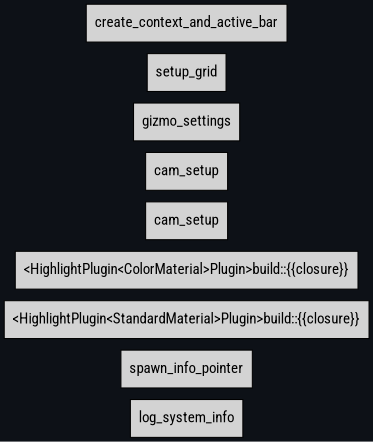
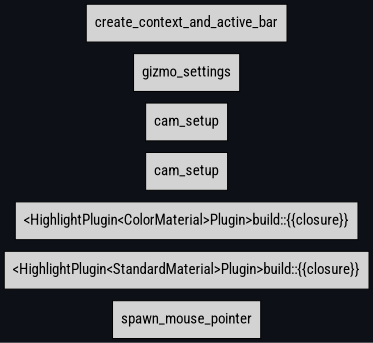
(187, 73) -> none
(187, 369) -> (187, 320)
(187, 418) -> none
